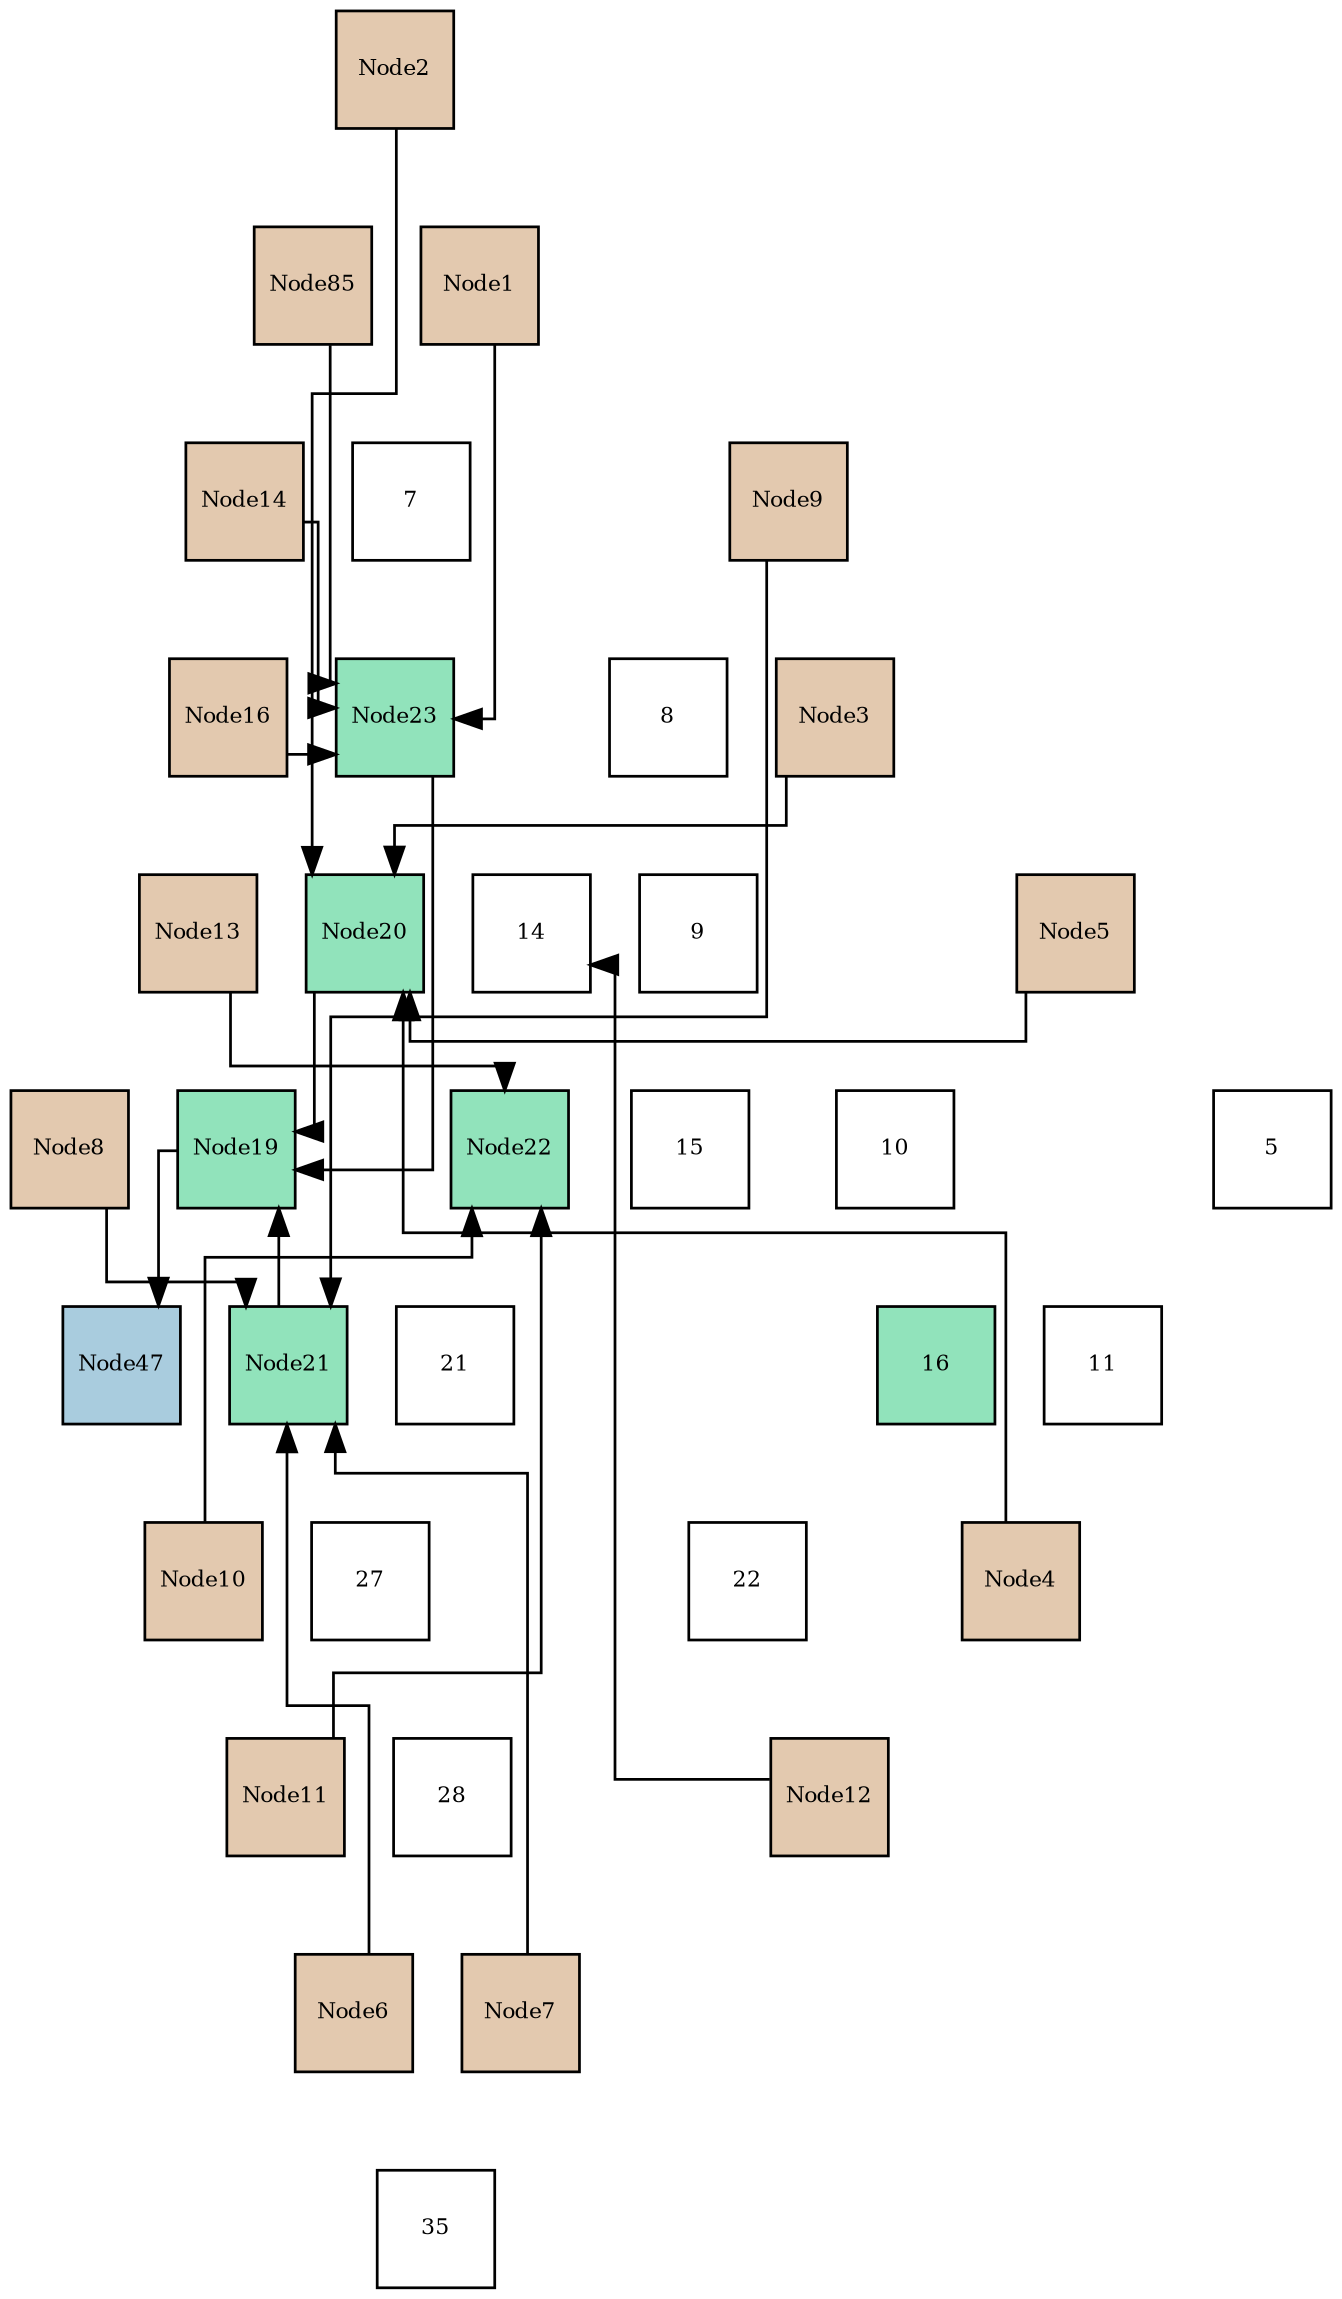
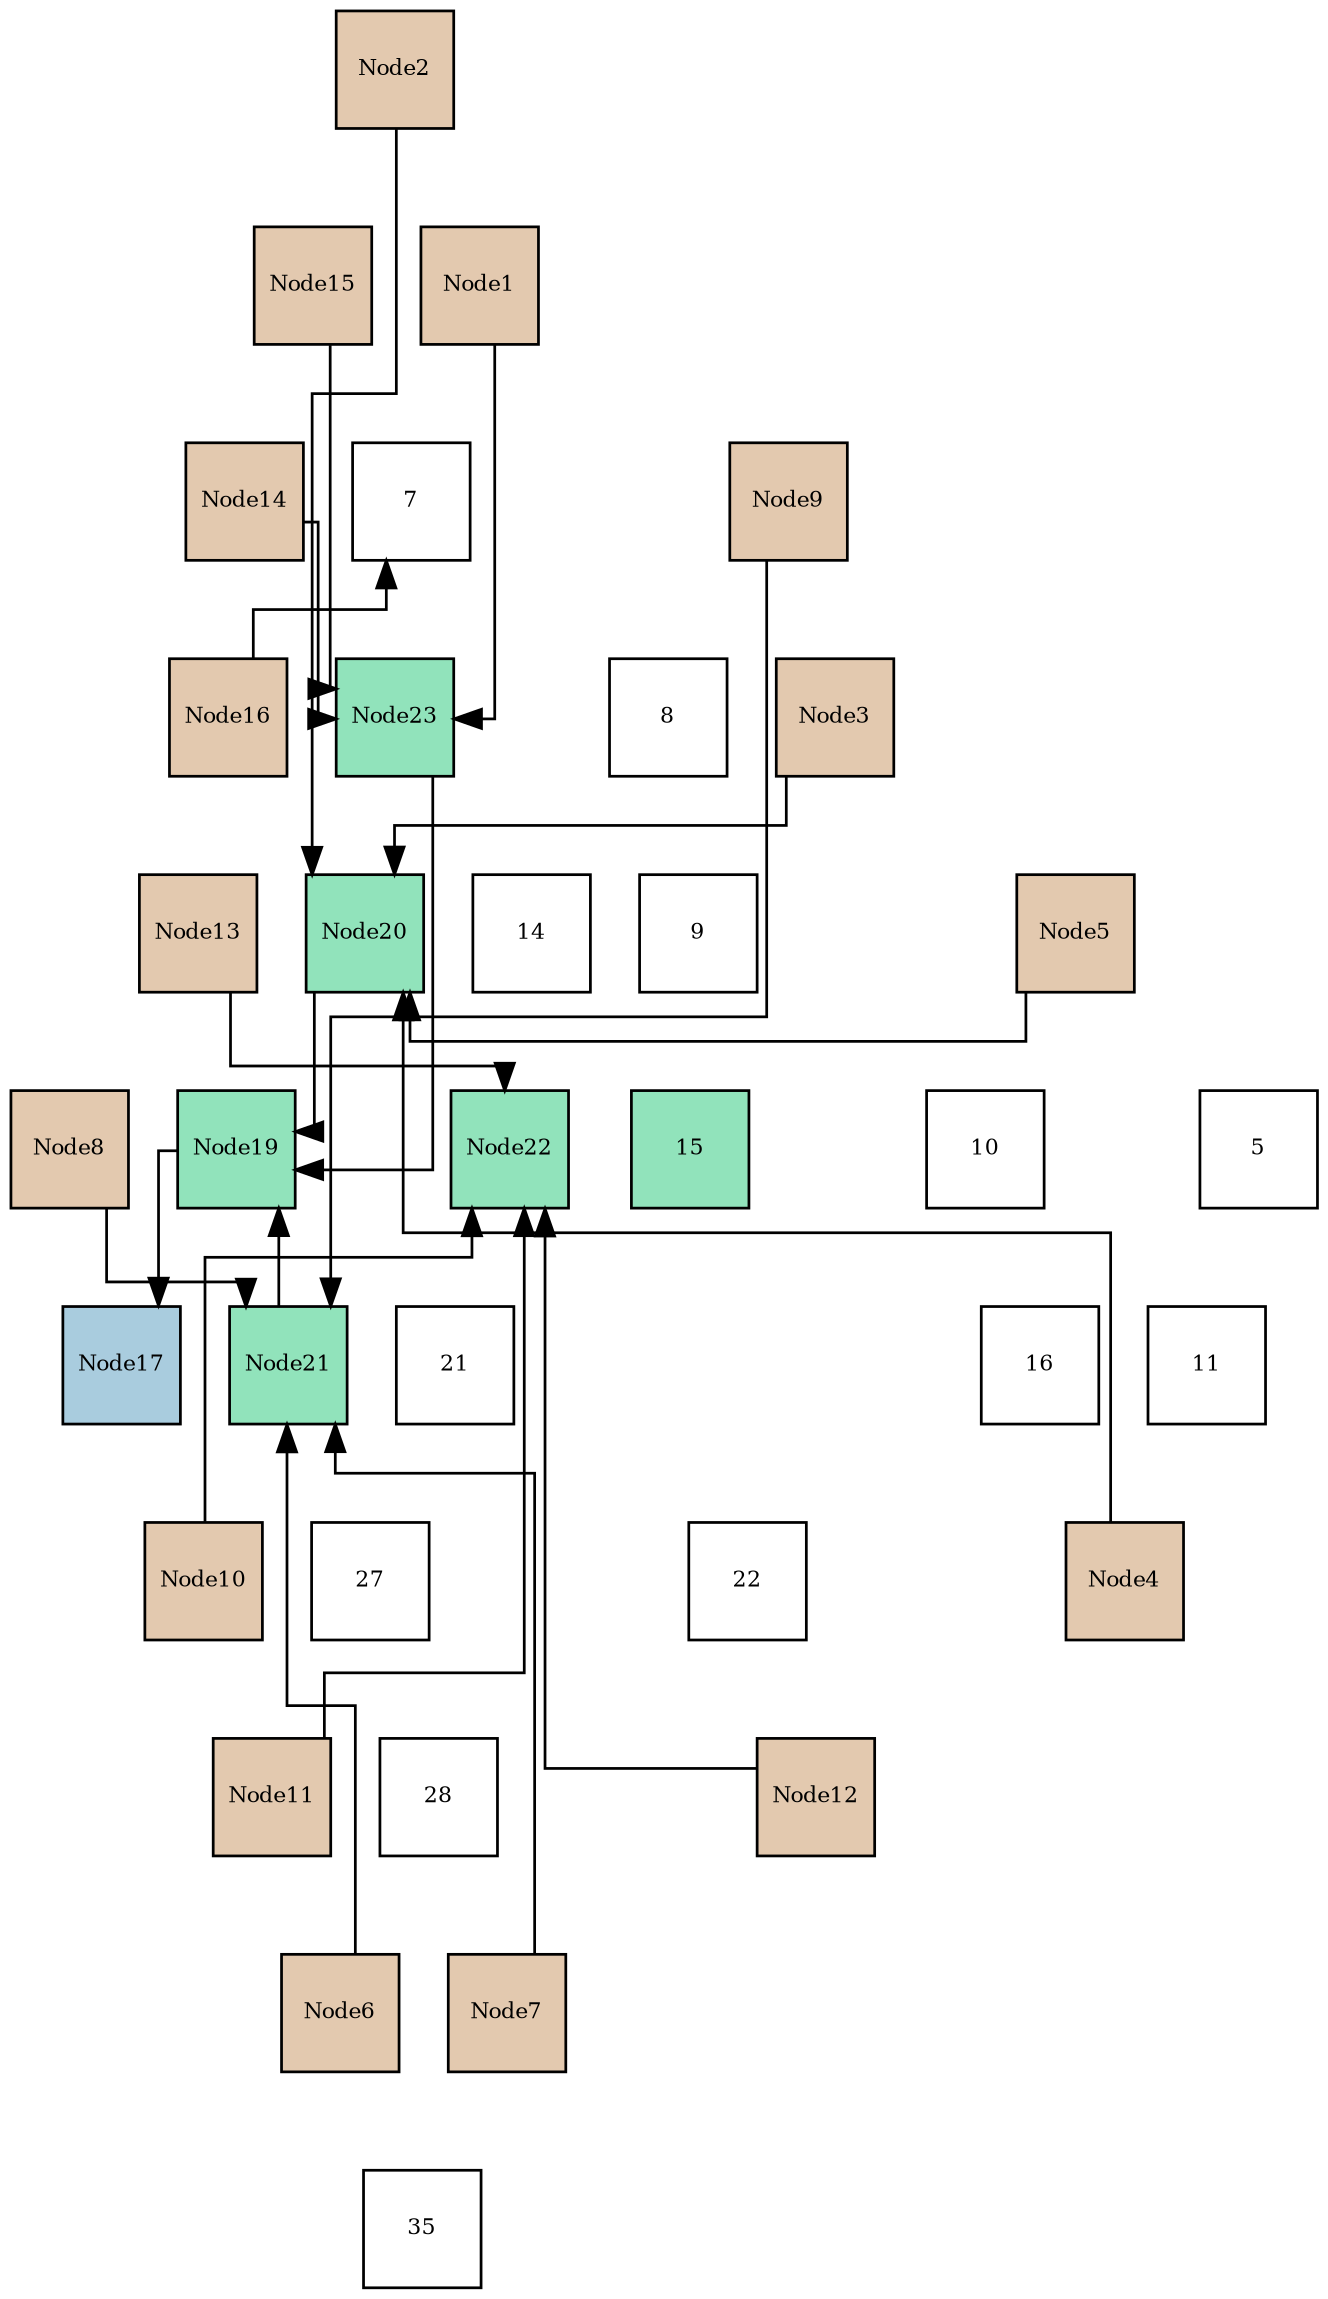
(313, 286) -> (313, 286)
(295, 754) -> (291, 610)
(690, 1149) -> (690, 1149)
(122, 1365) -> (122, 1365)
(936, 1365) -> (1040, 1365)
(615, 1448) -> (545, 1459)
